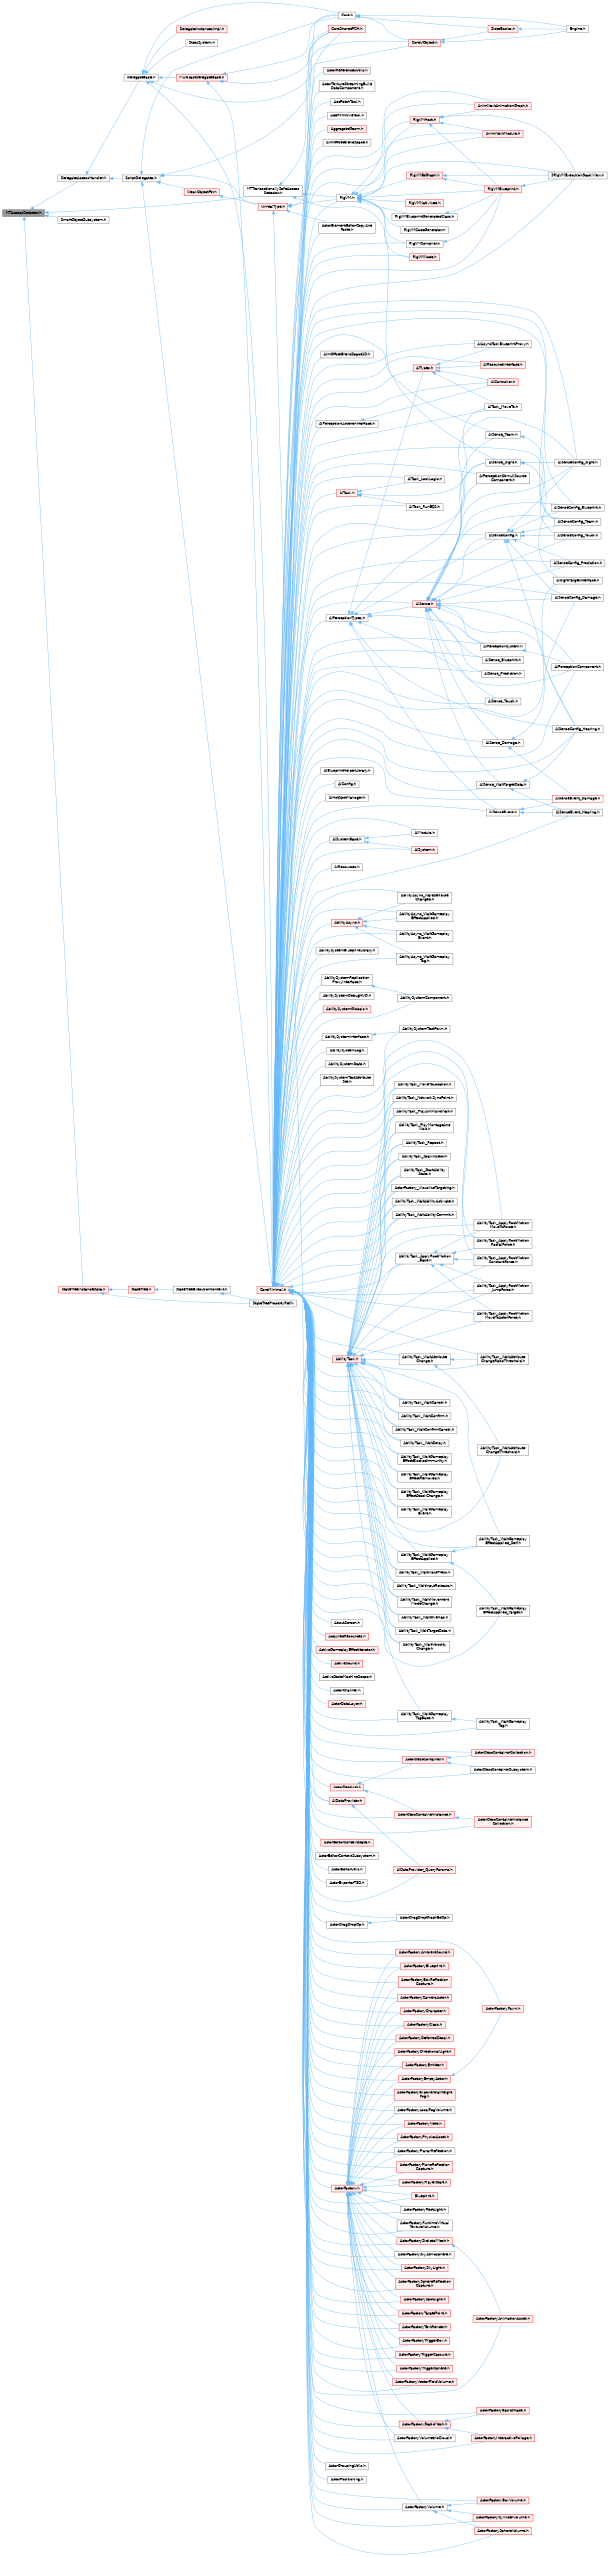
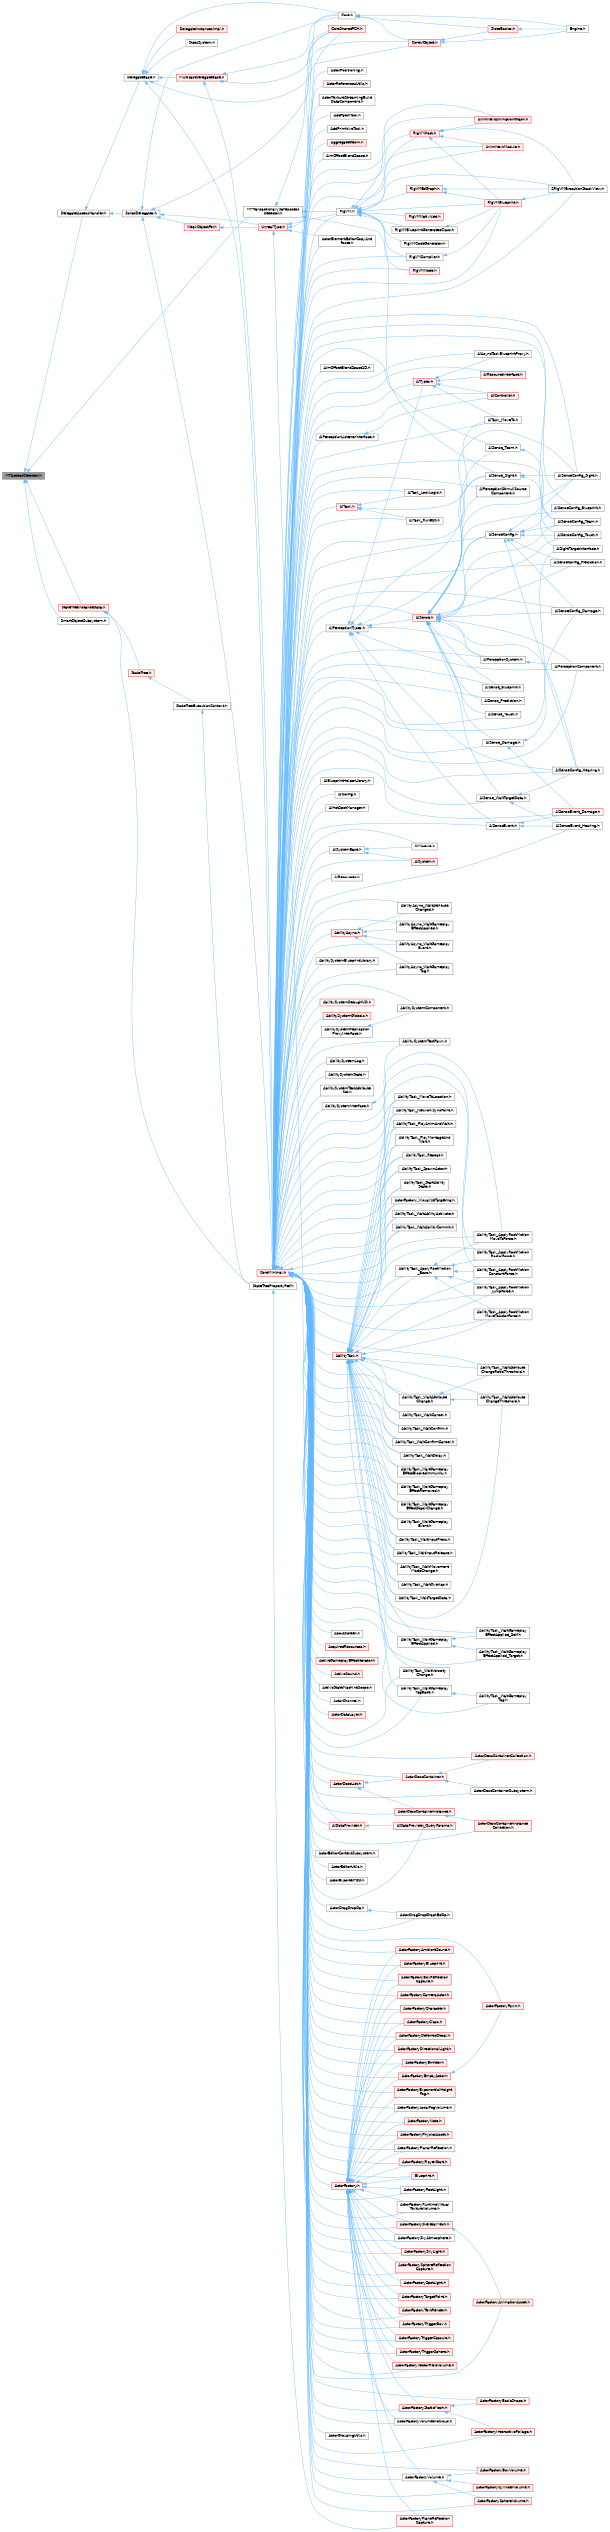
(347, 996) -> (347, 1003)
(468, 1418) -> (423, 1377)
(308, 1761) -> (278, 1948)
(347, 1843) -> none
